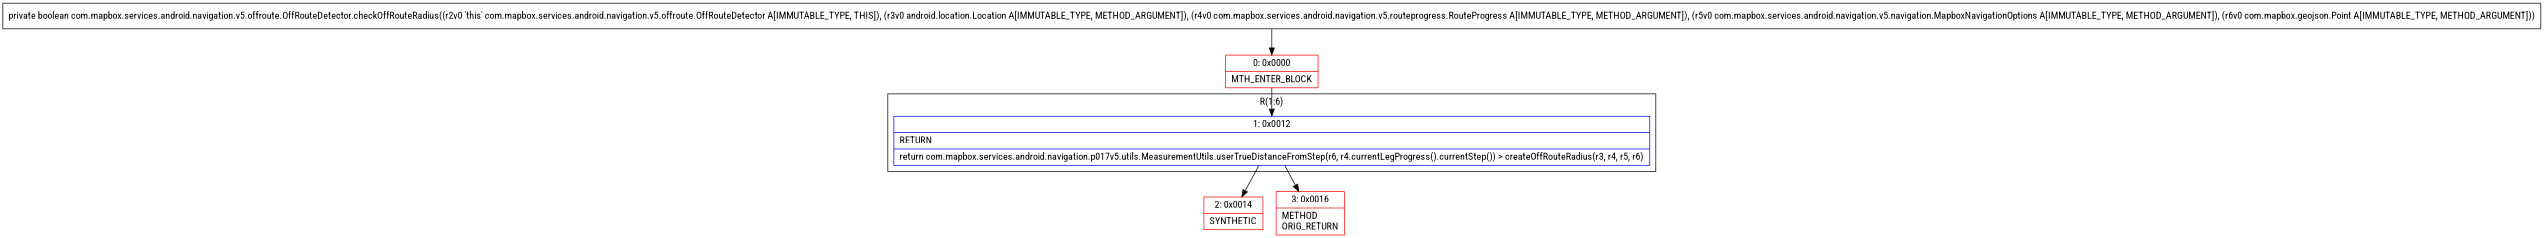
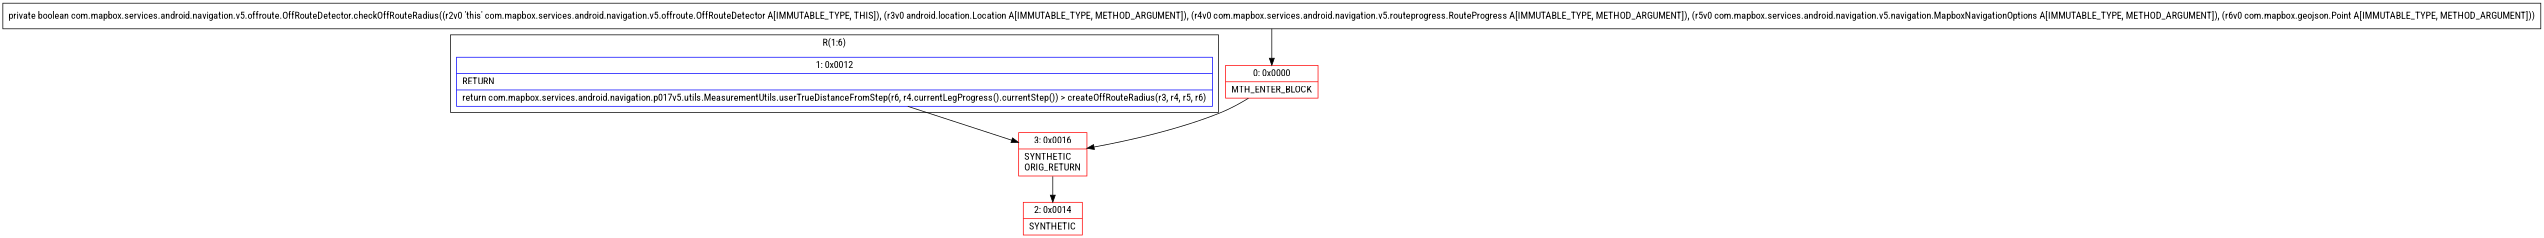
(1272, 98) -> (1173, 129)
(1252, 178) -> (1053, 186)
(1300, 216) -> (1048, 157)
